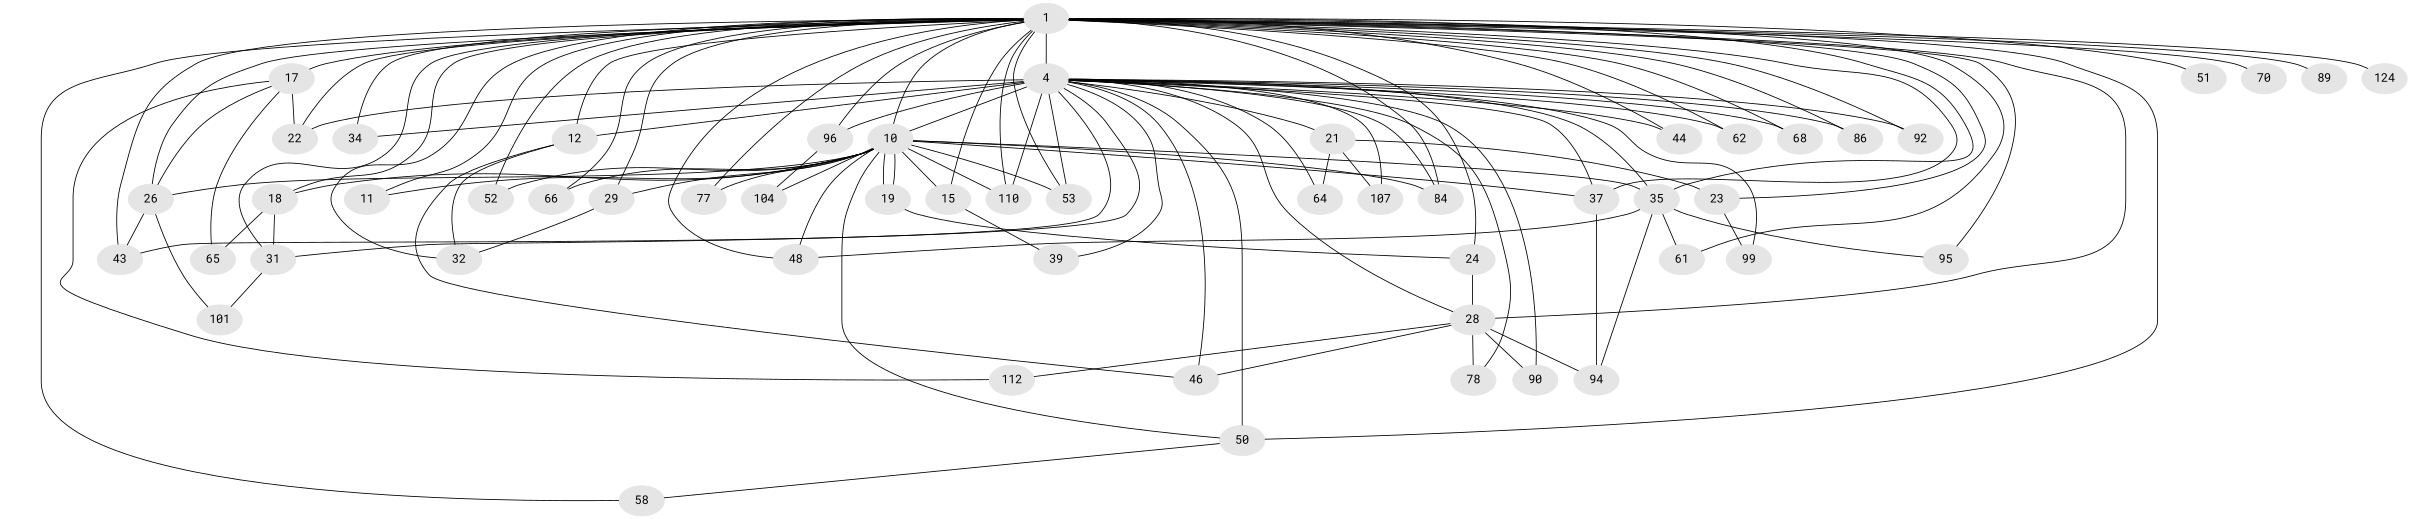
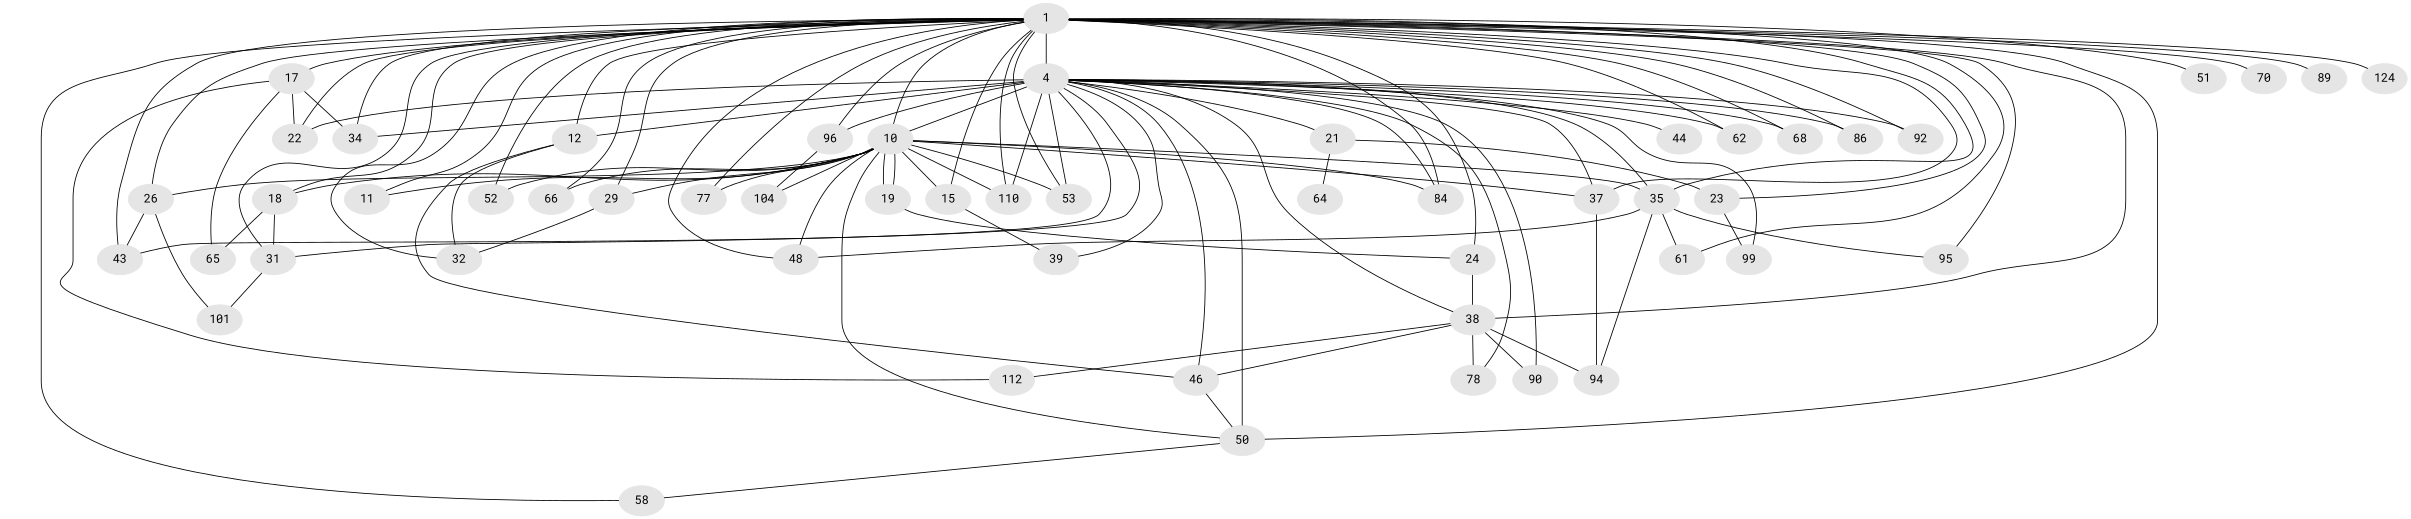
(1479, 55) -> none
(1202, 96) -> none
(204, 123) -> (323, 109)
(1380, 199) -> none
(1472, 320) -> (1472, 320)
none -> (1219, 410)
